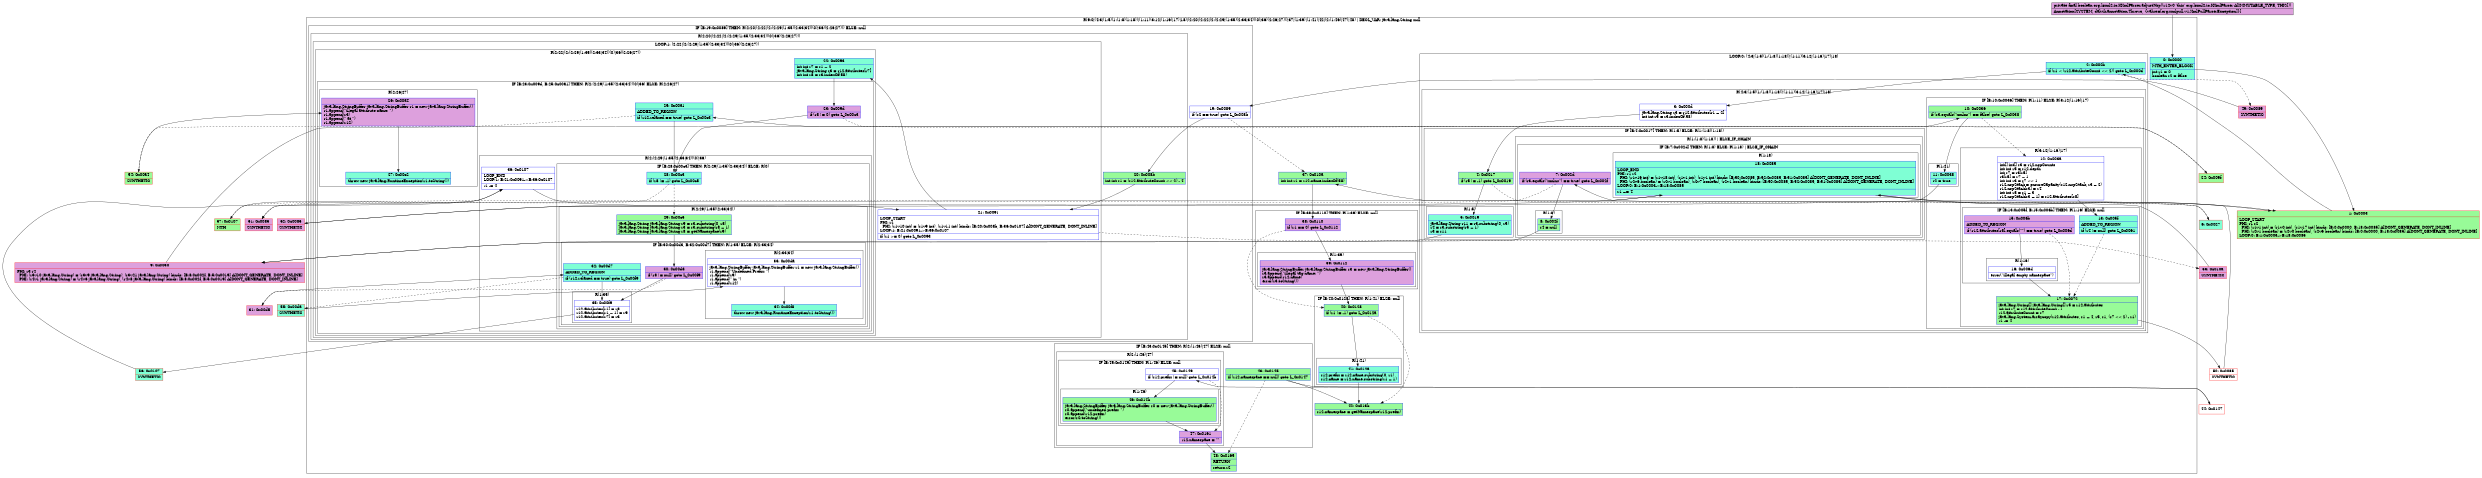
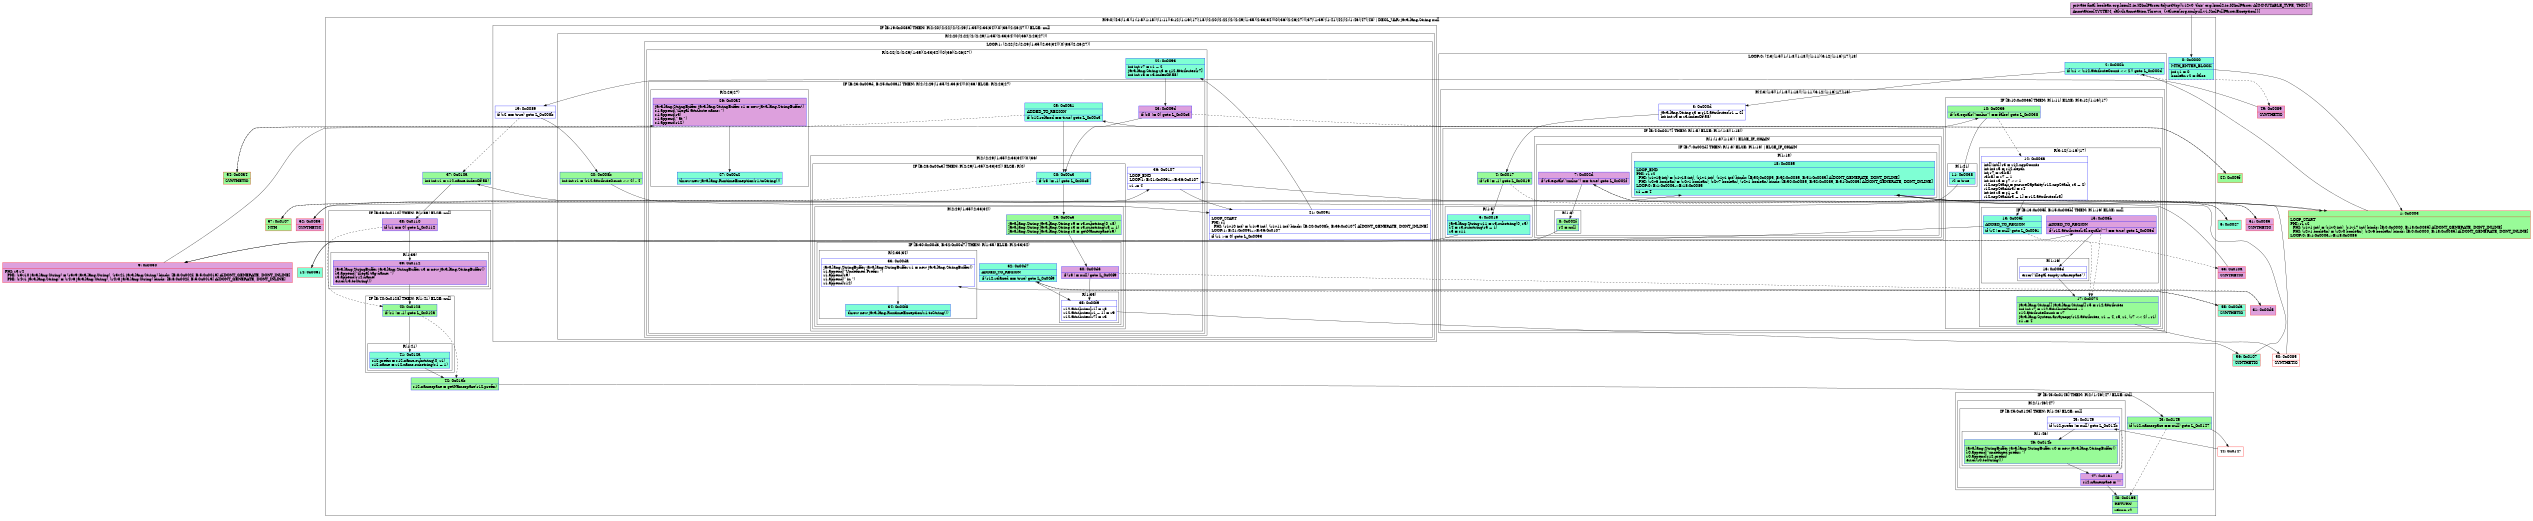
(674, 198) -> (1064, 198)
(961, 201) -> (2080, 201)
none -> (310, 273)
(1317, 390) -> (1333, 386)
